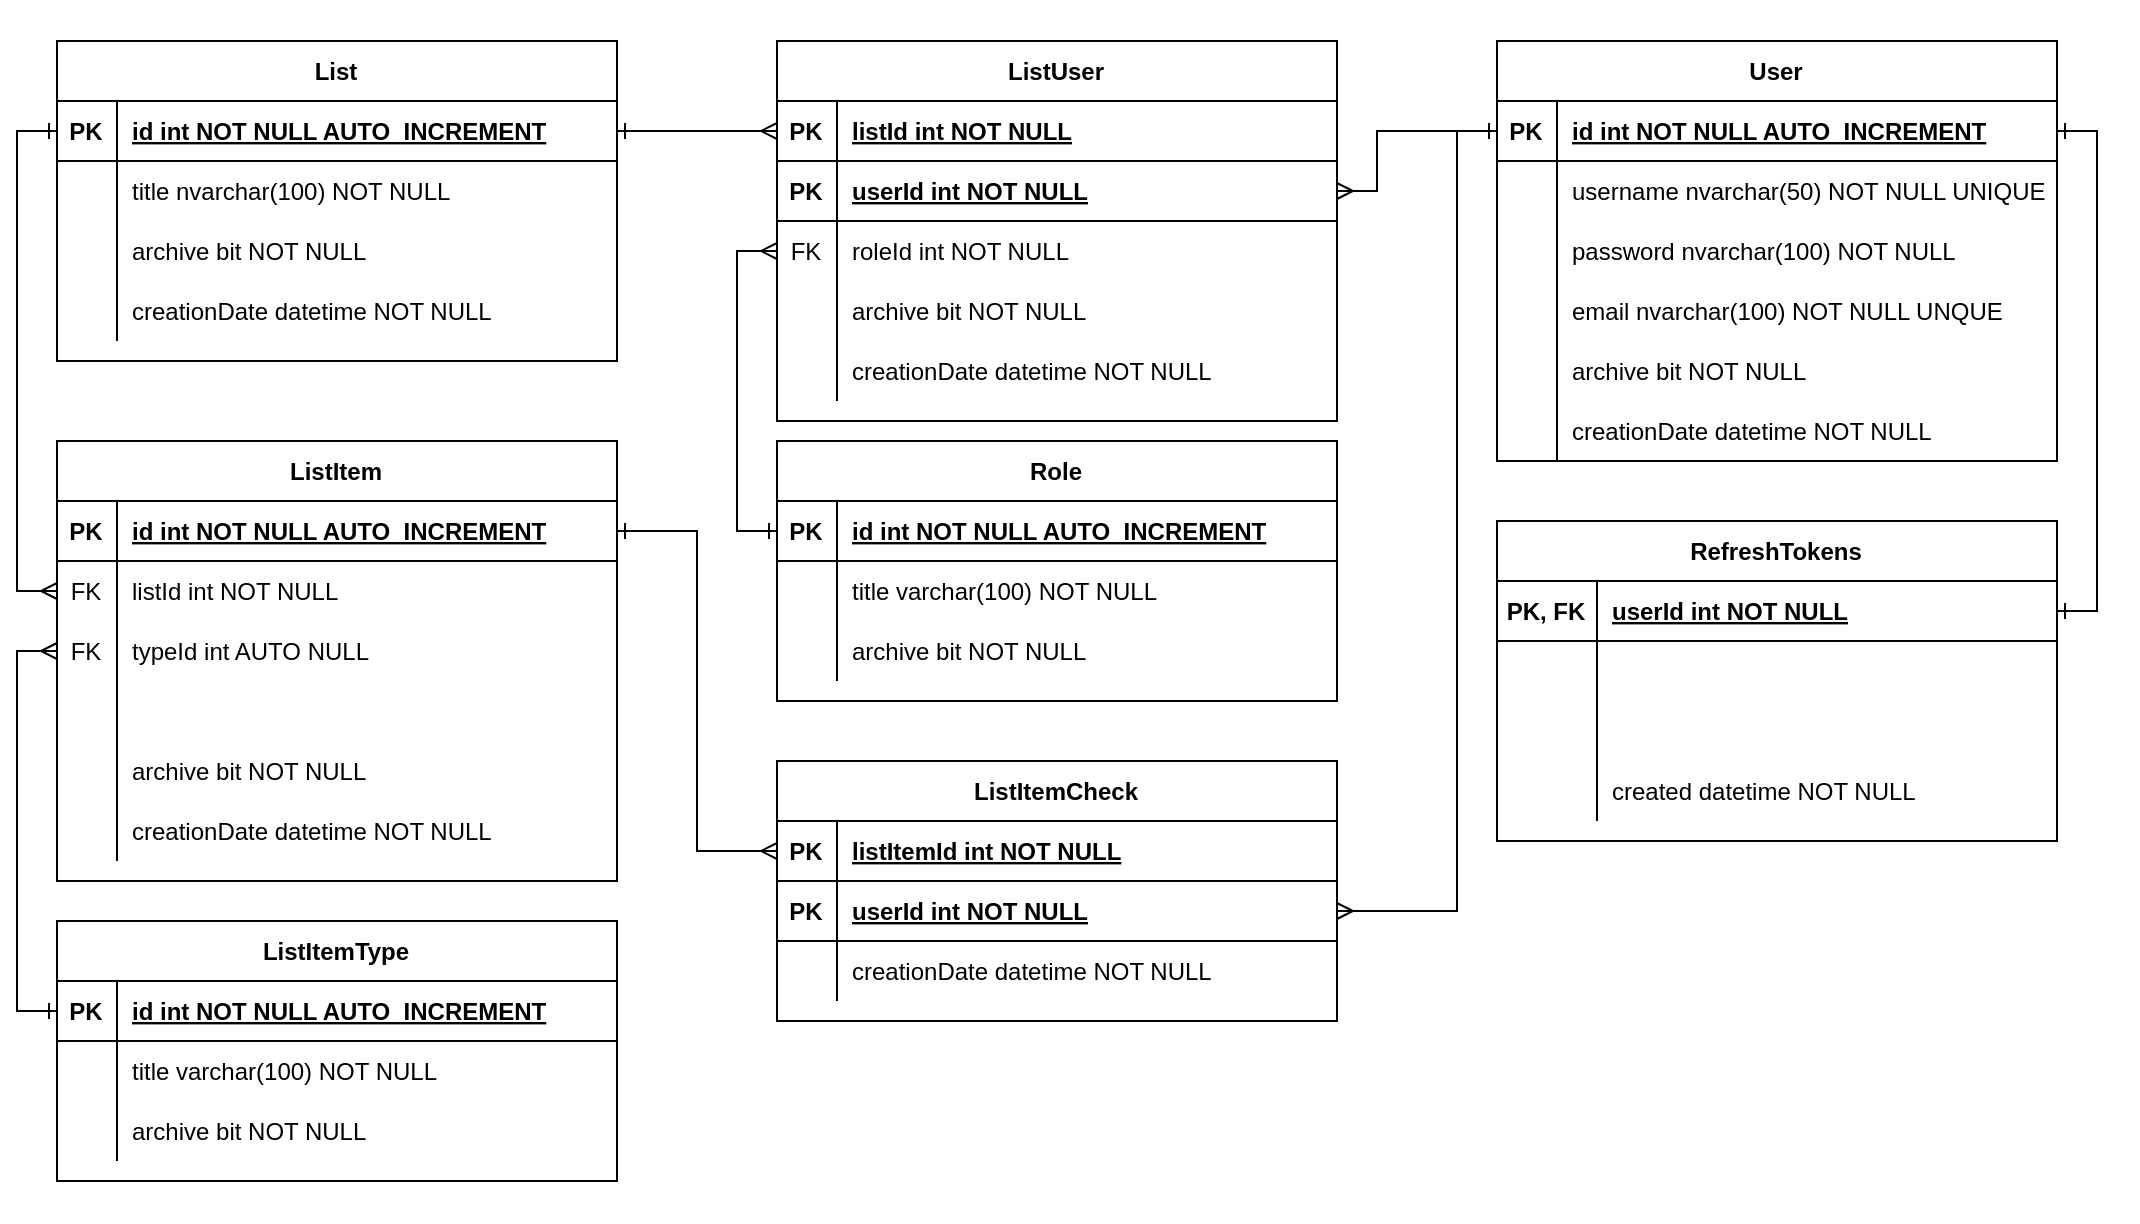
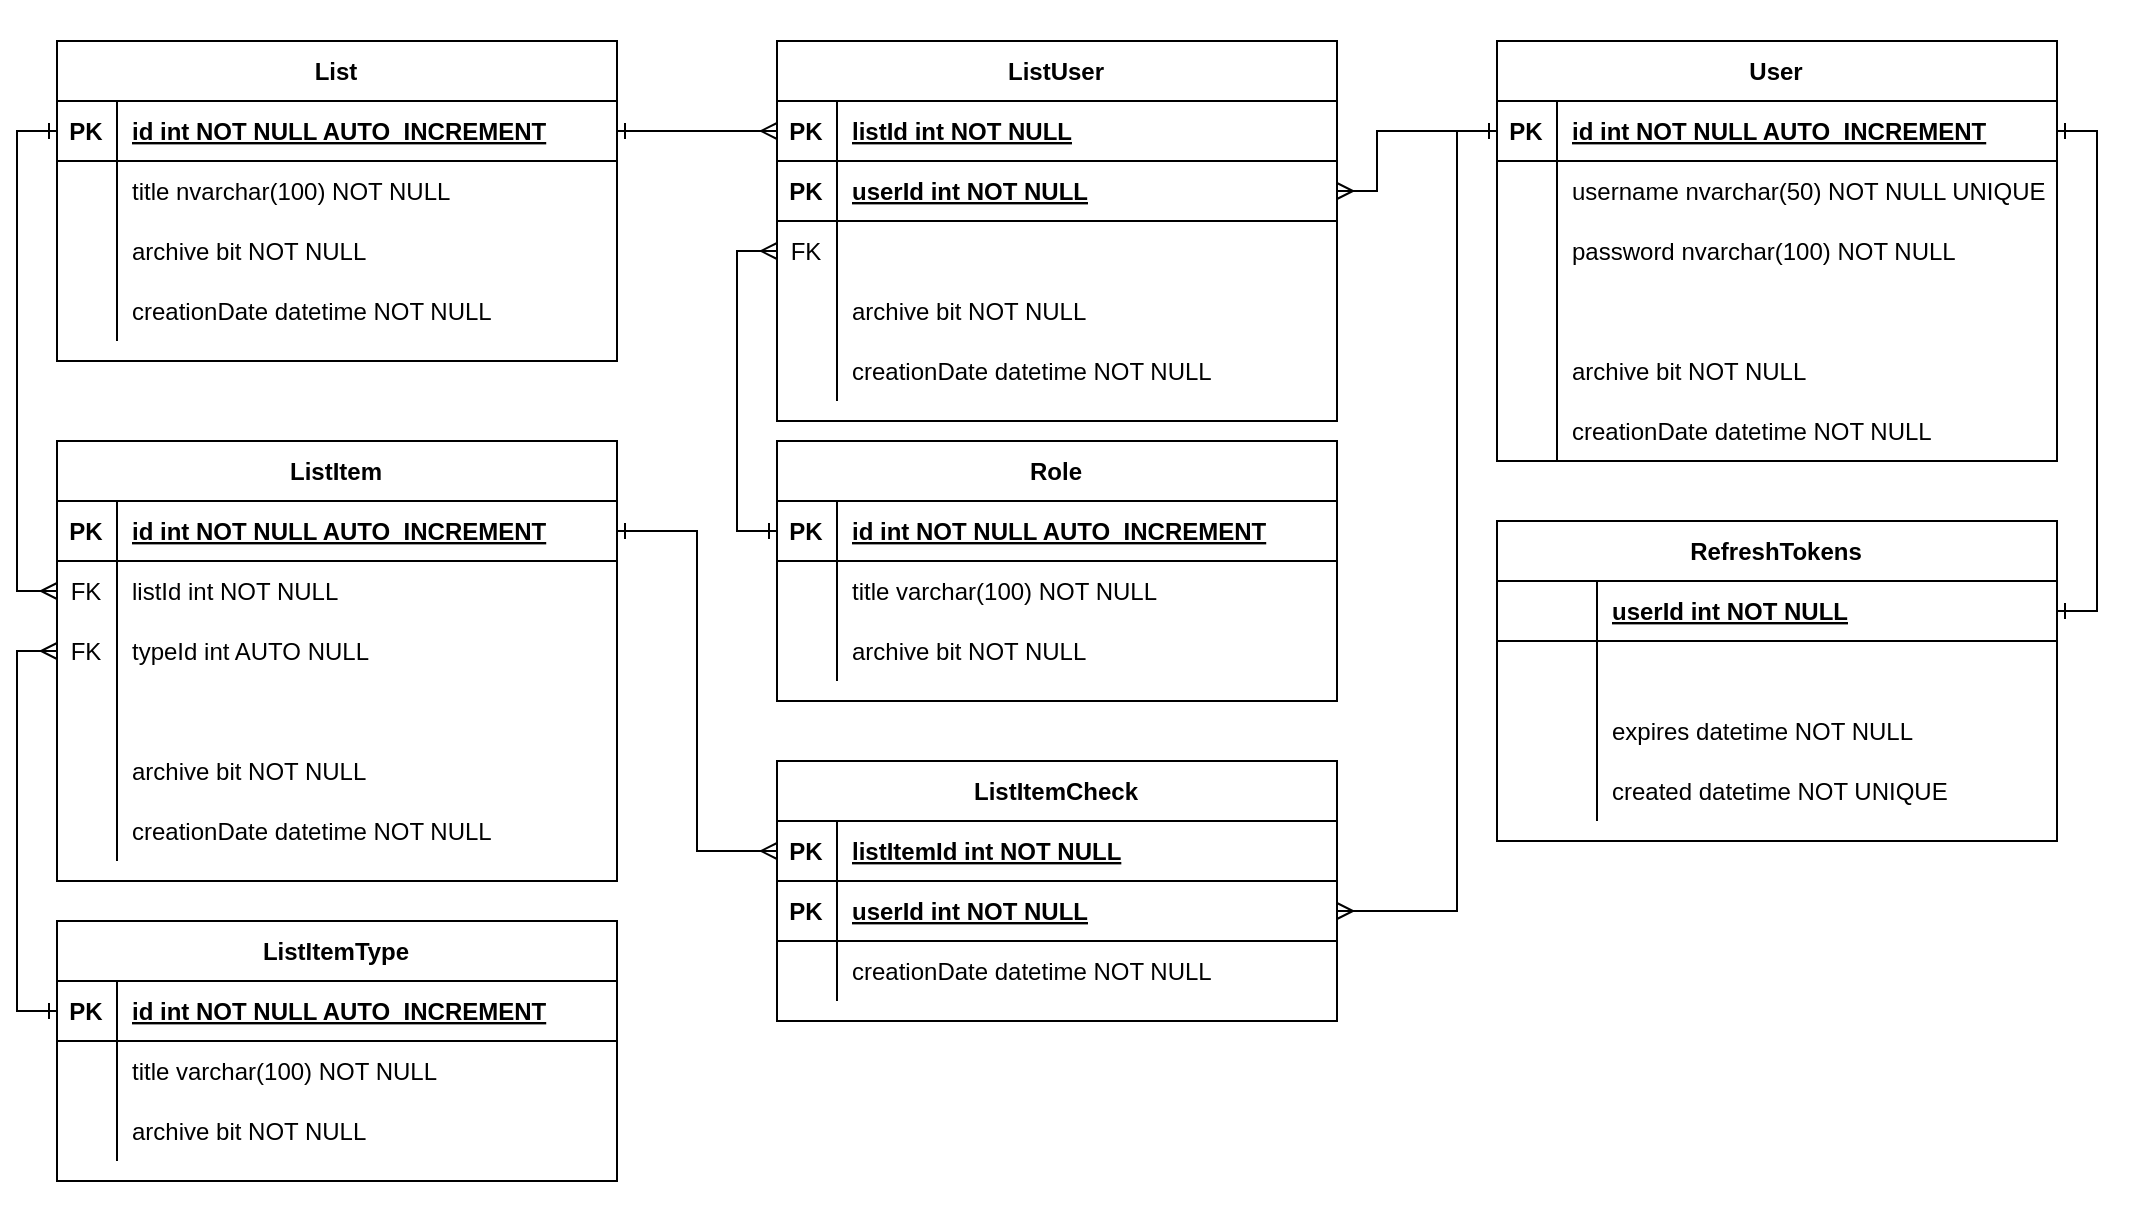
(1087, 251) -> none
(1807, 311) -> none
(1547, 611) -> none
none -> (1827, 731)
(1768, 792) -> (1781, 792)
